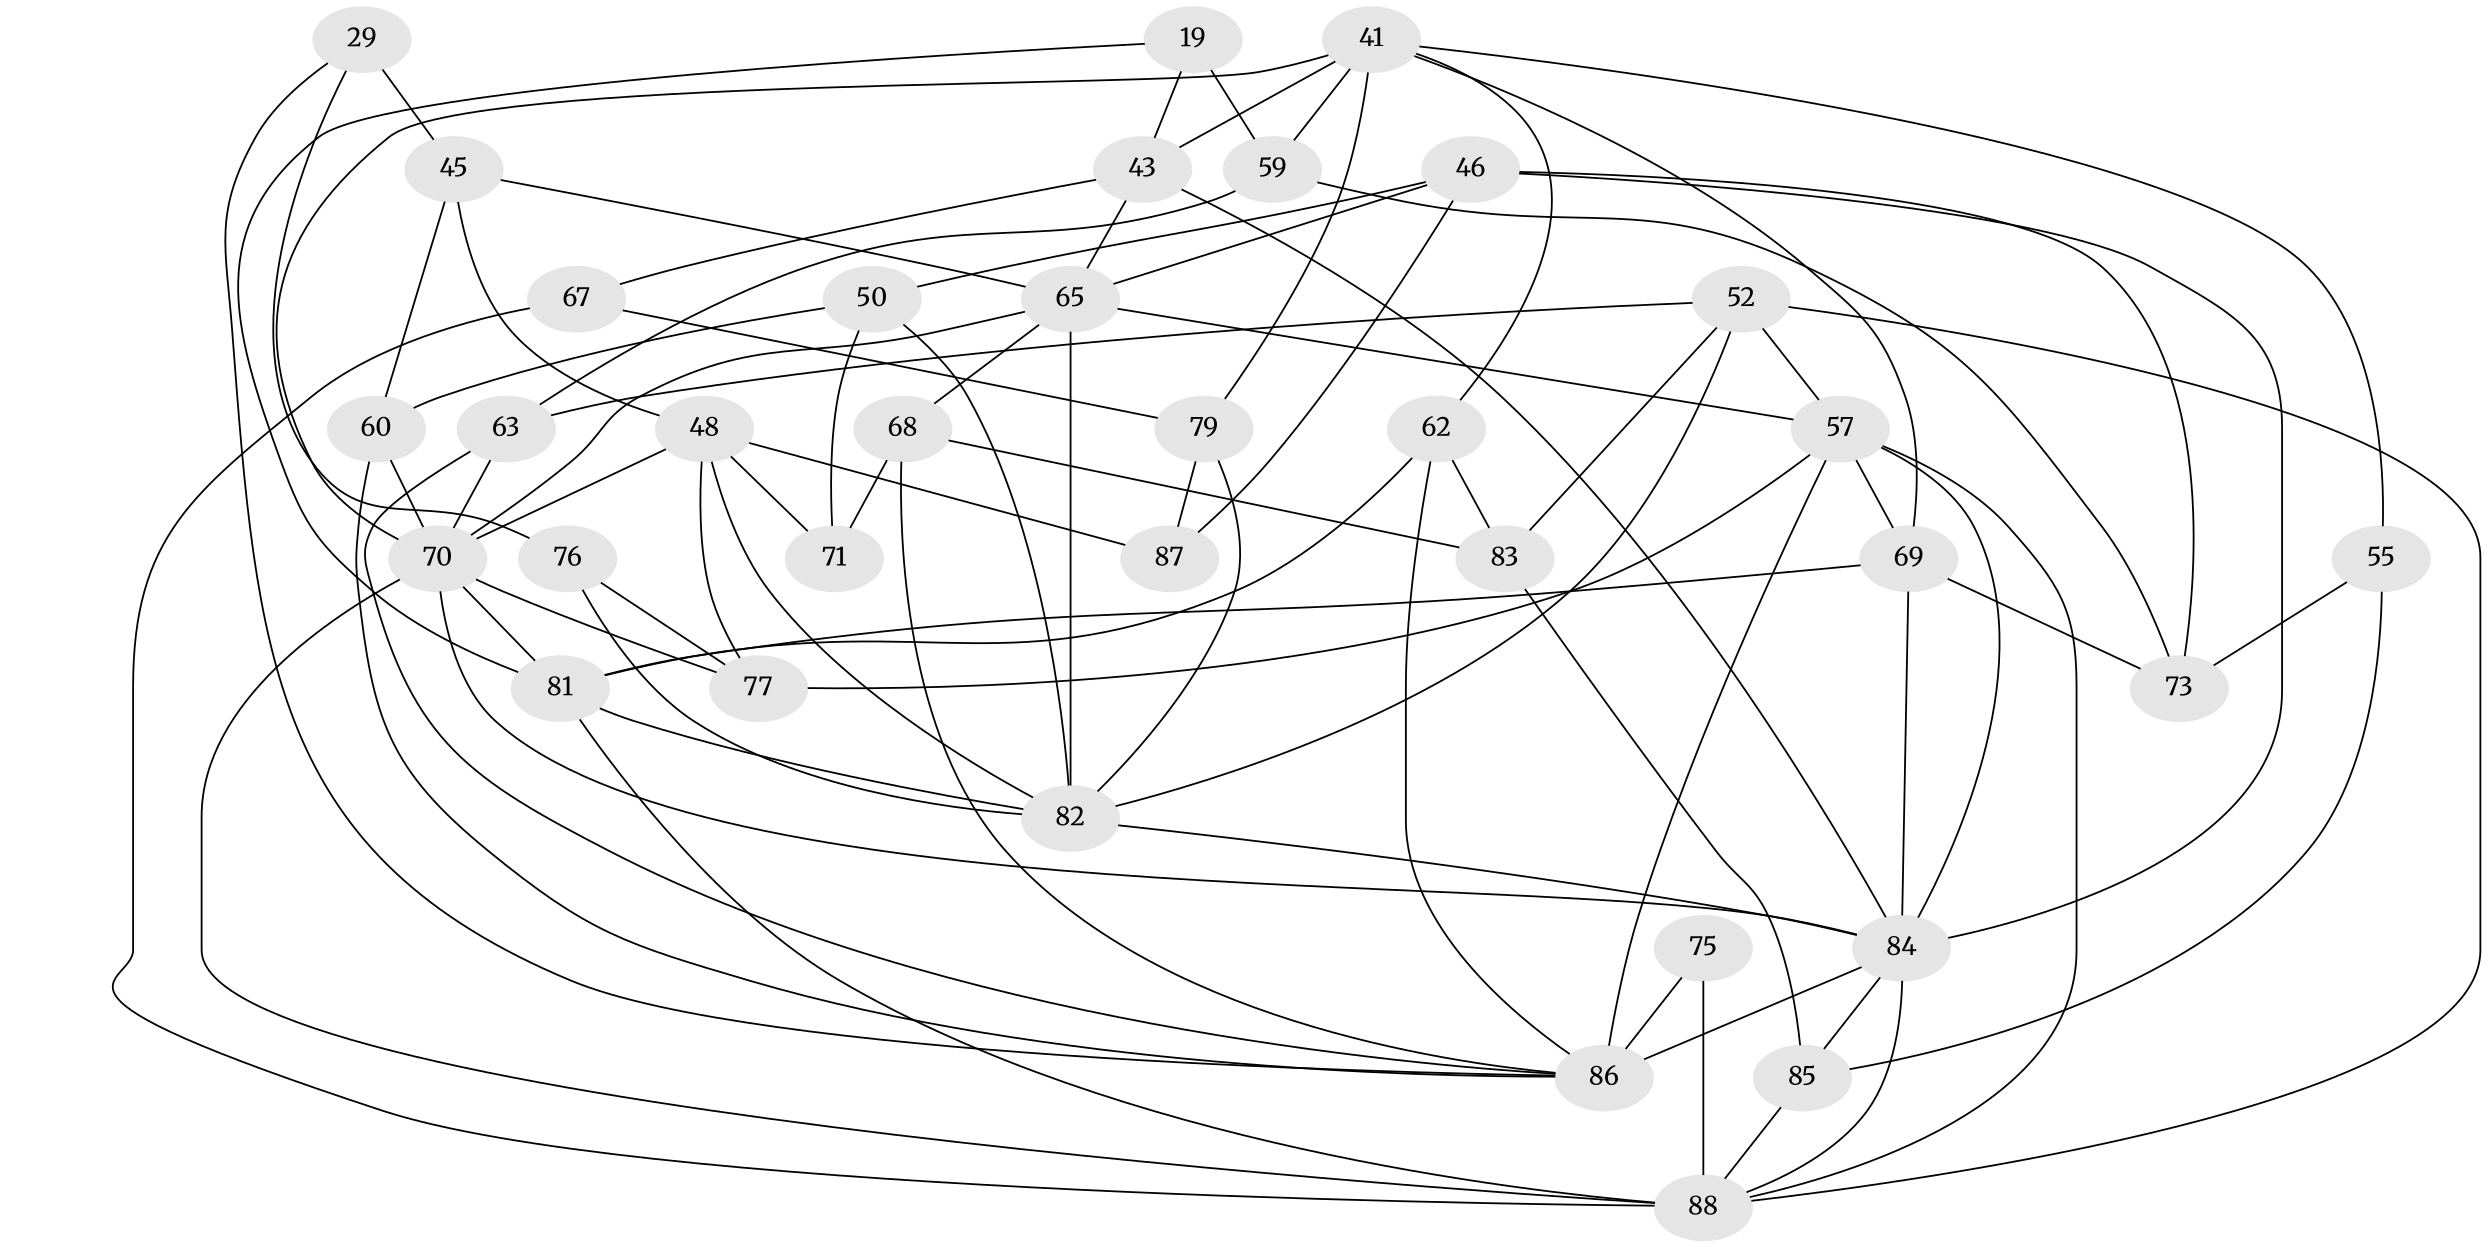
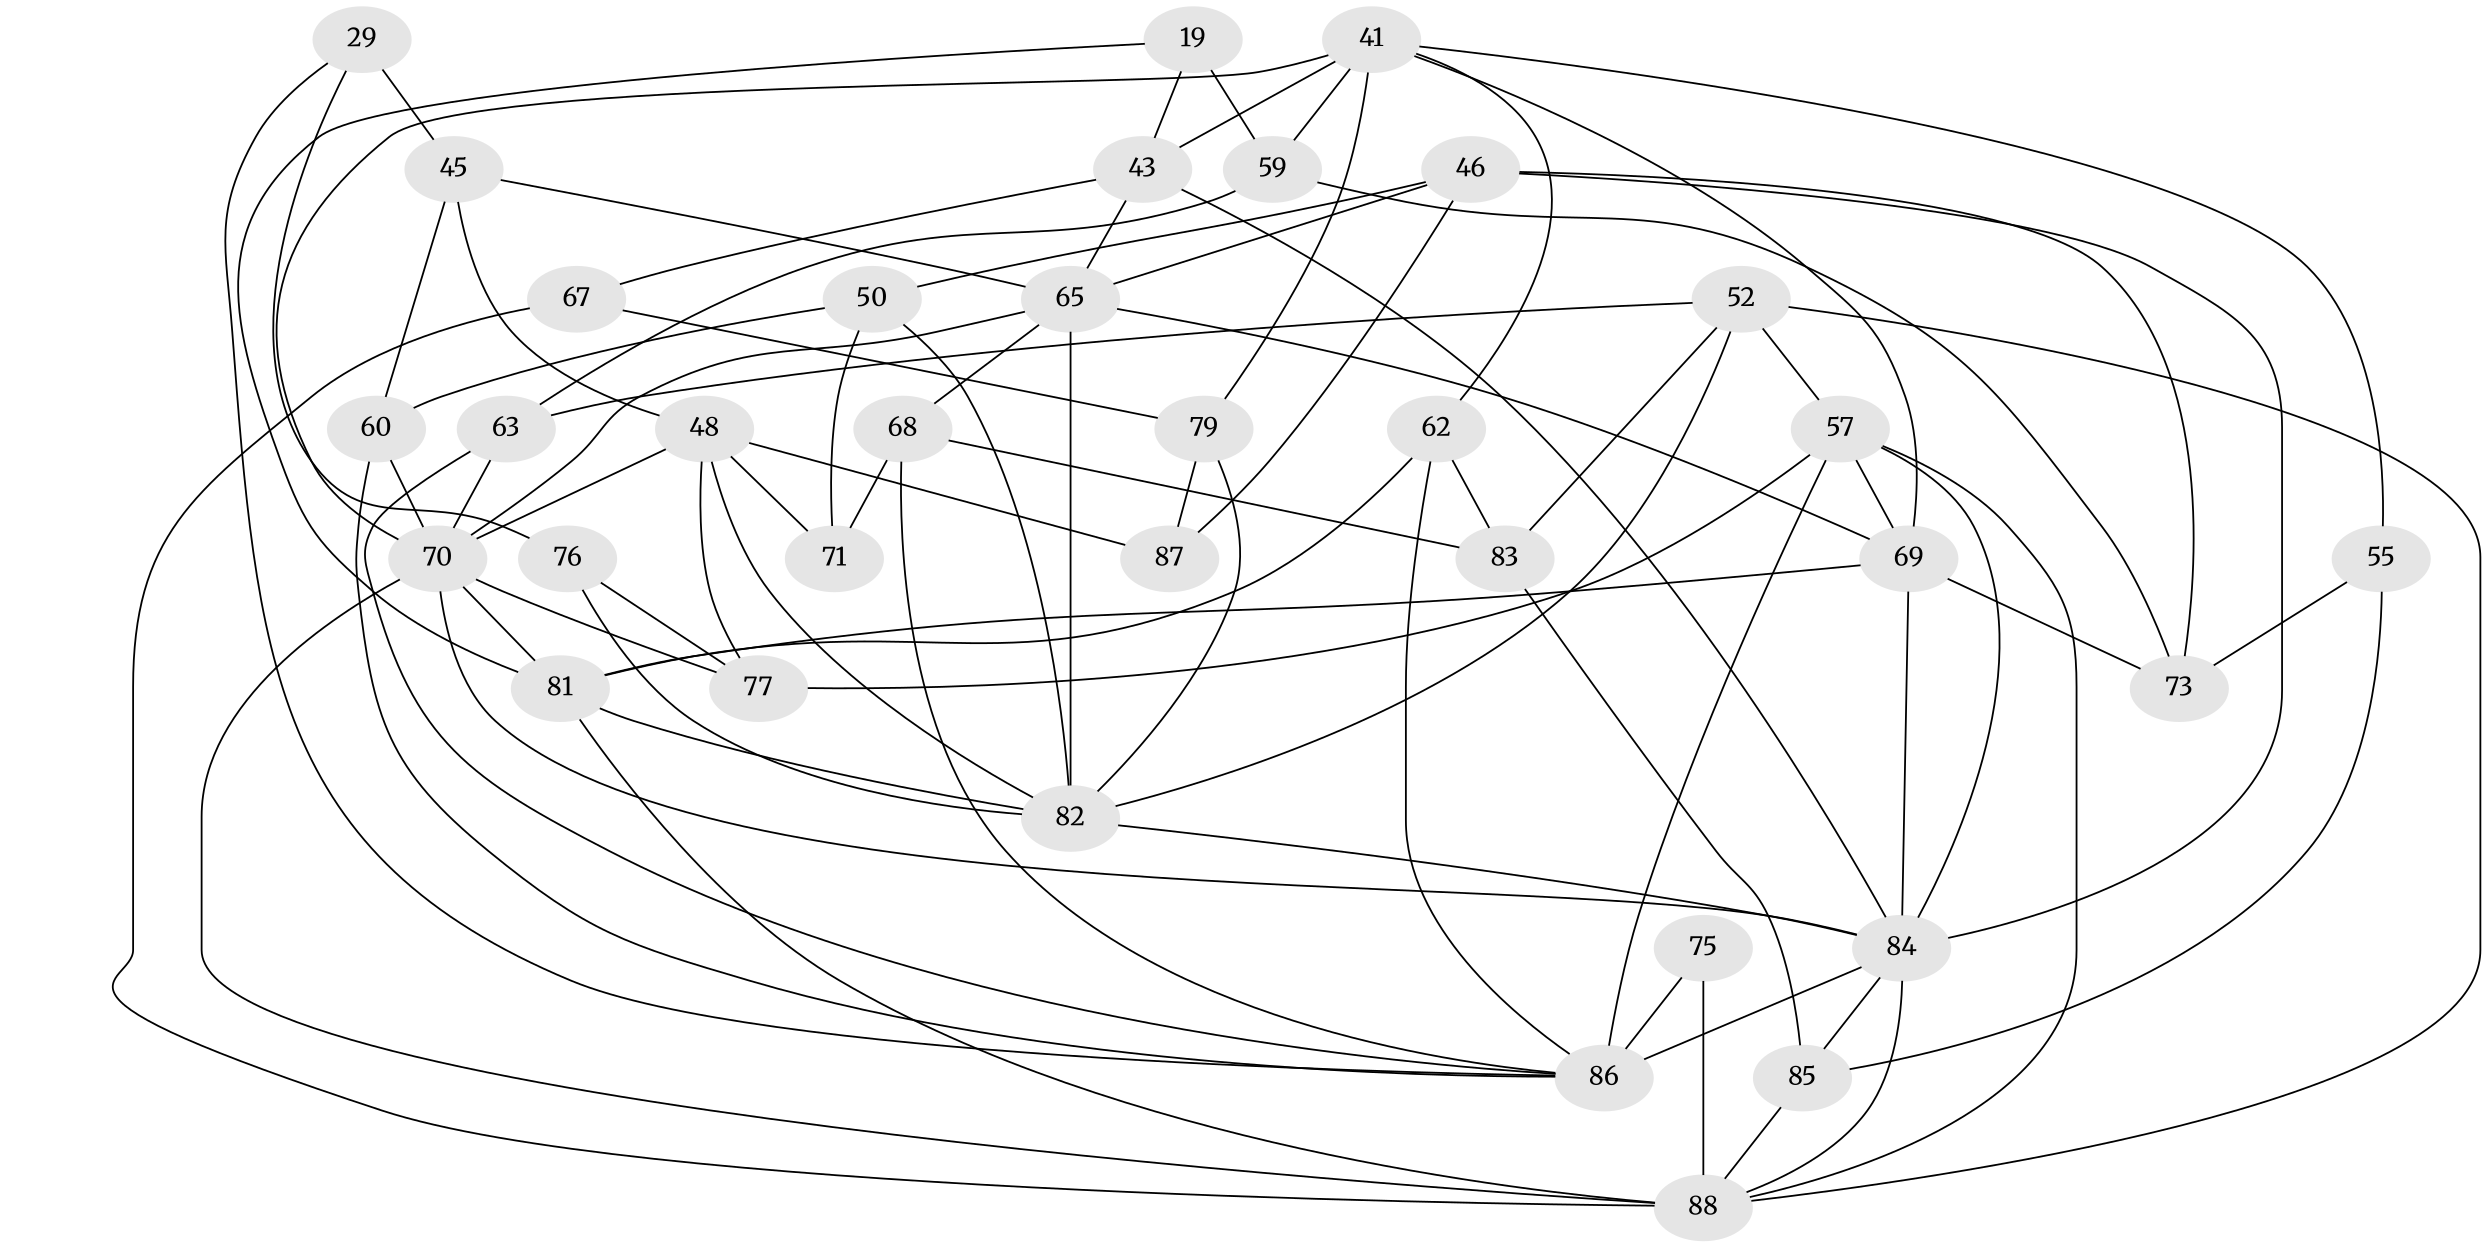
(1439, 361) -> (1539, 409)
